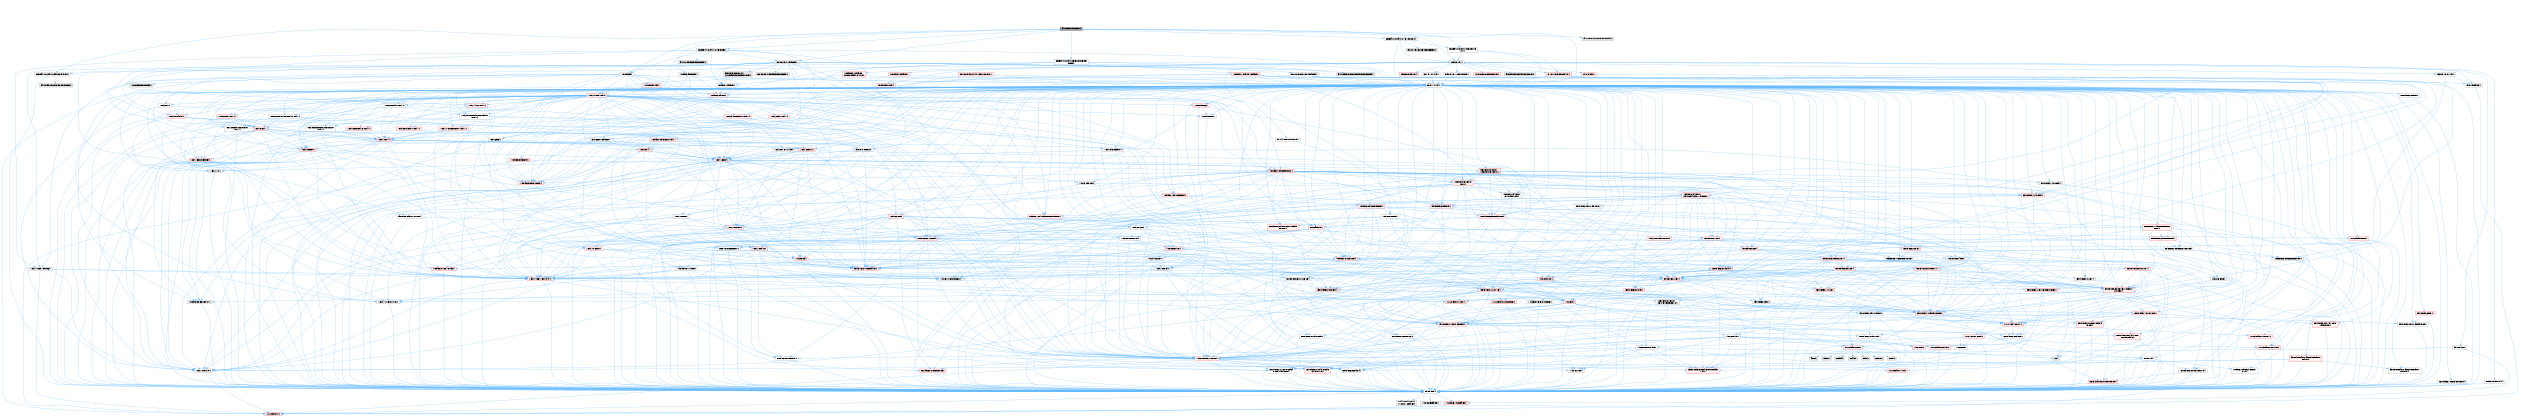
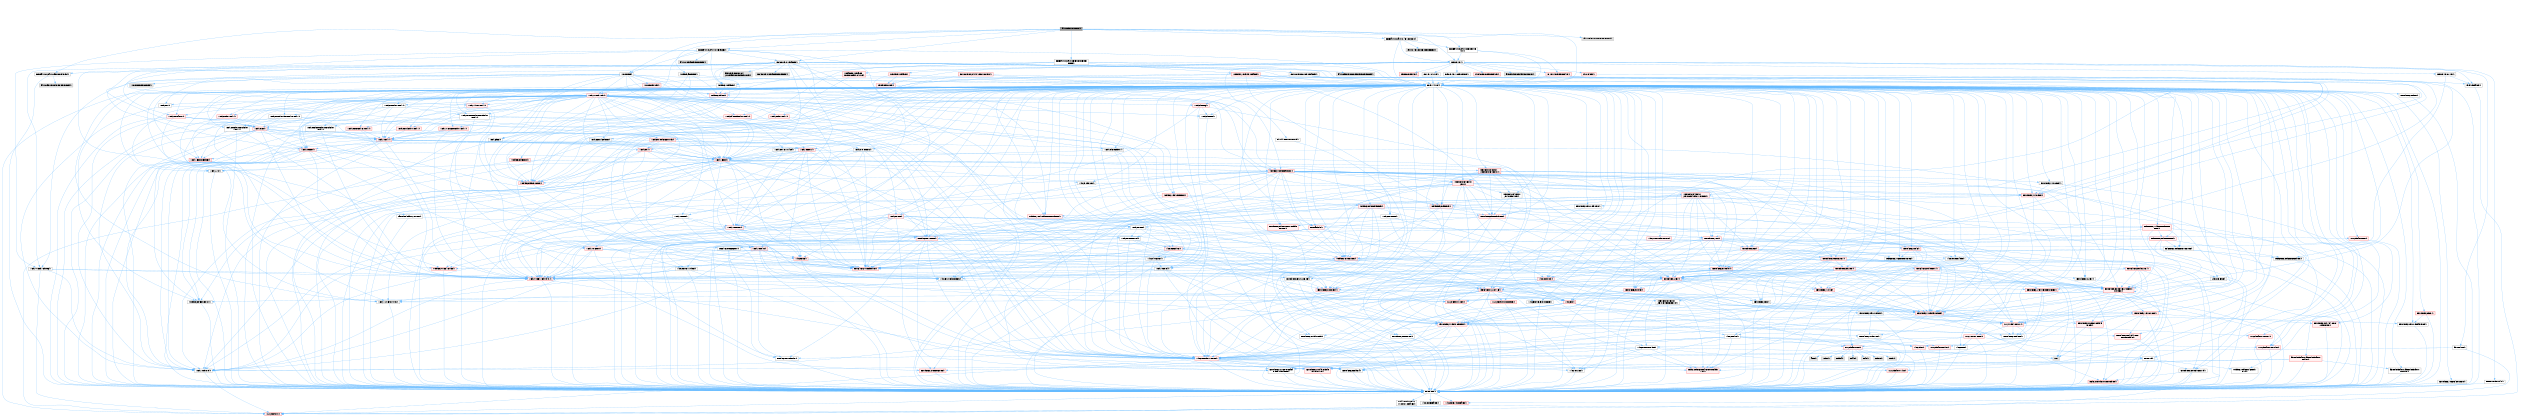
(1062, 361) -> (1215, 362)
